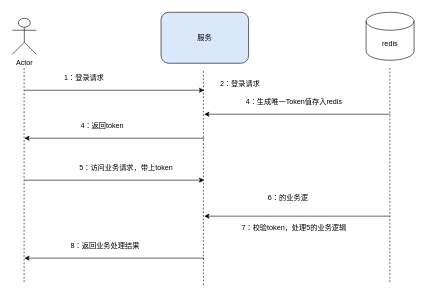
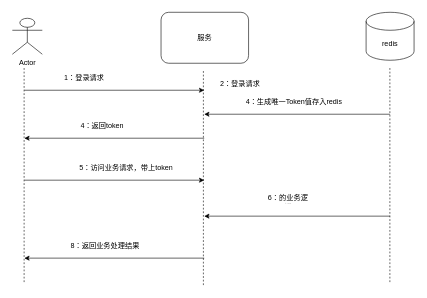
(24, 36) -> (27, 36)
(205, 38) -> (205, 38)
(294, 228) -> none
